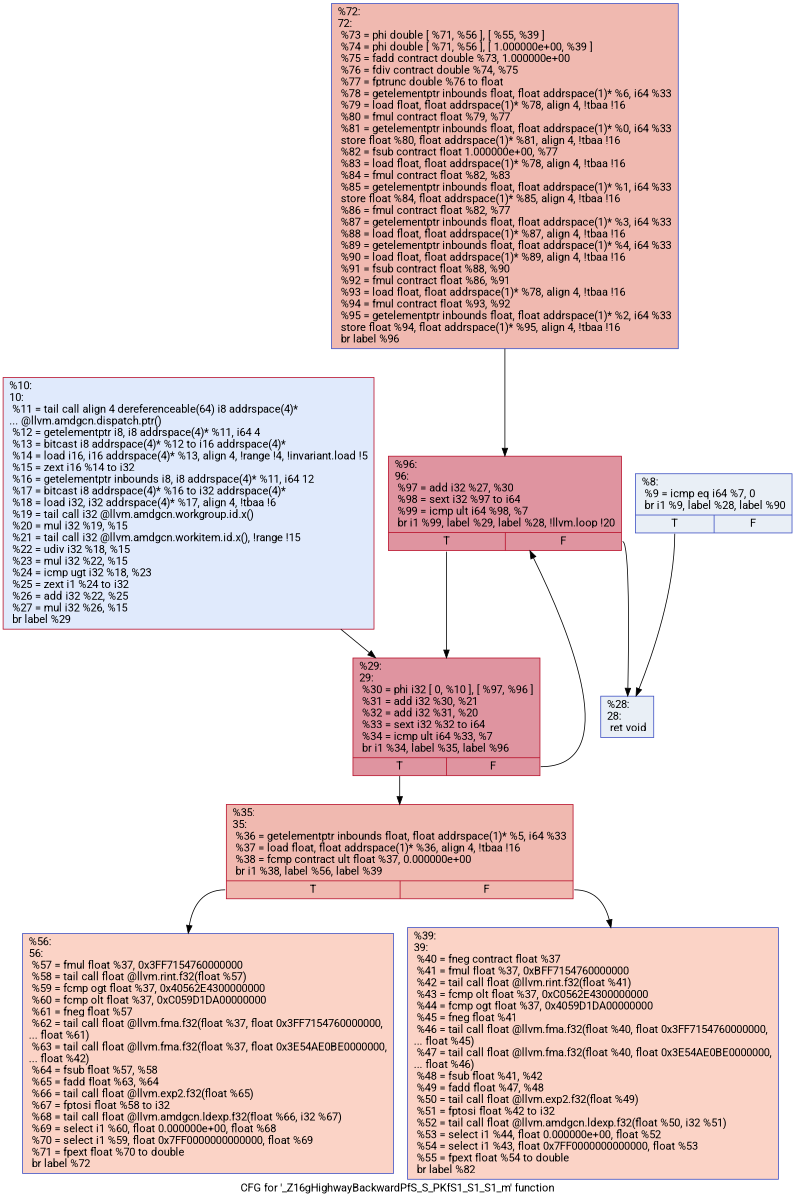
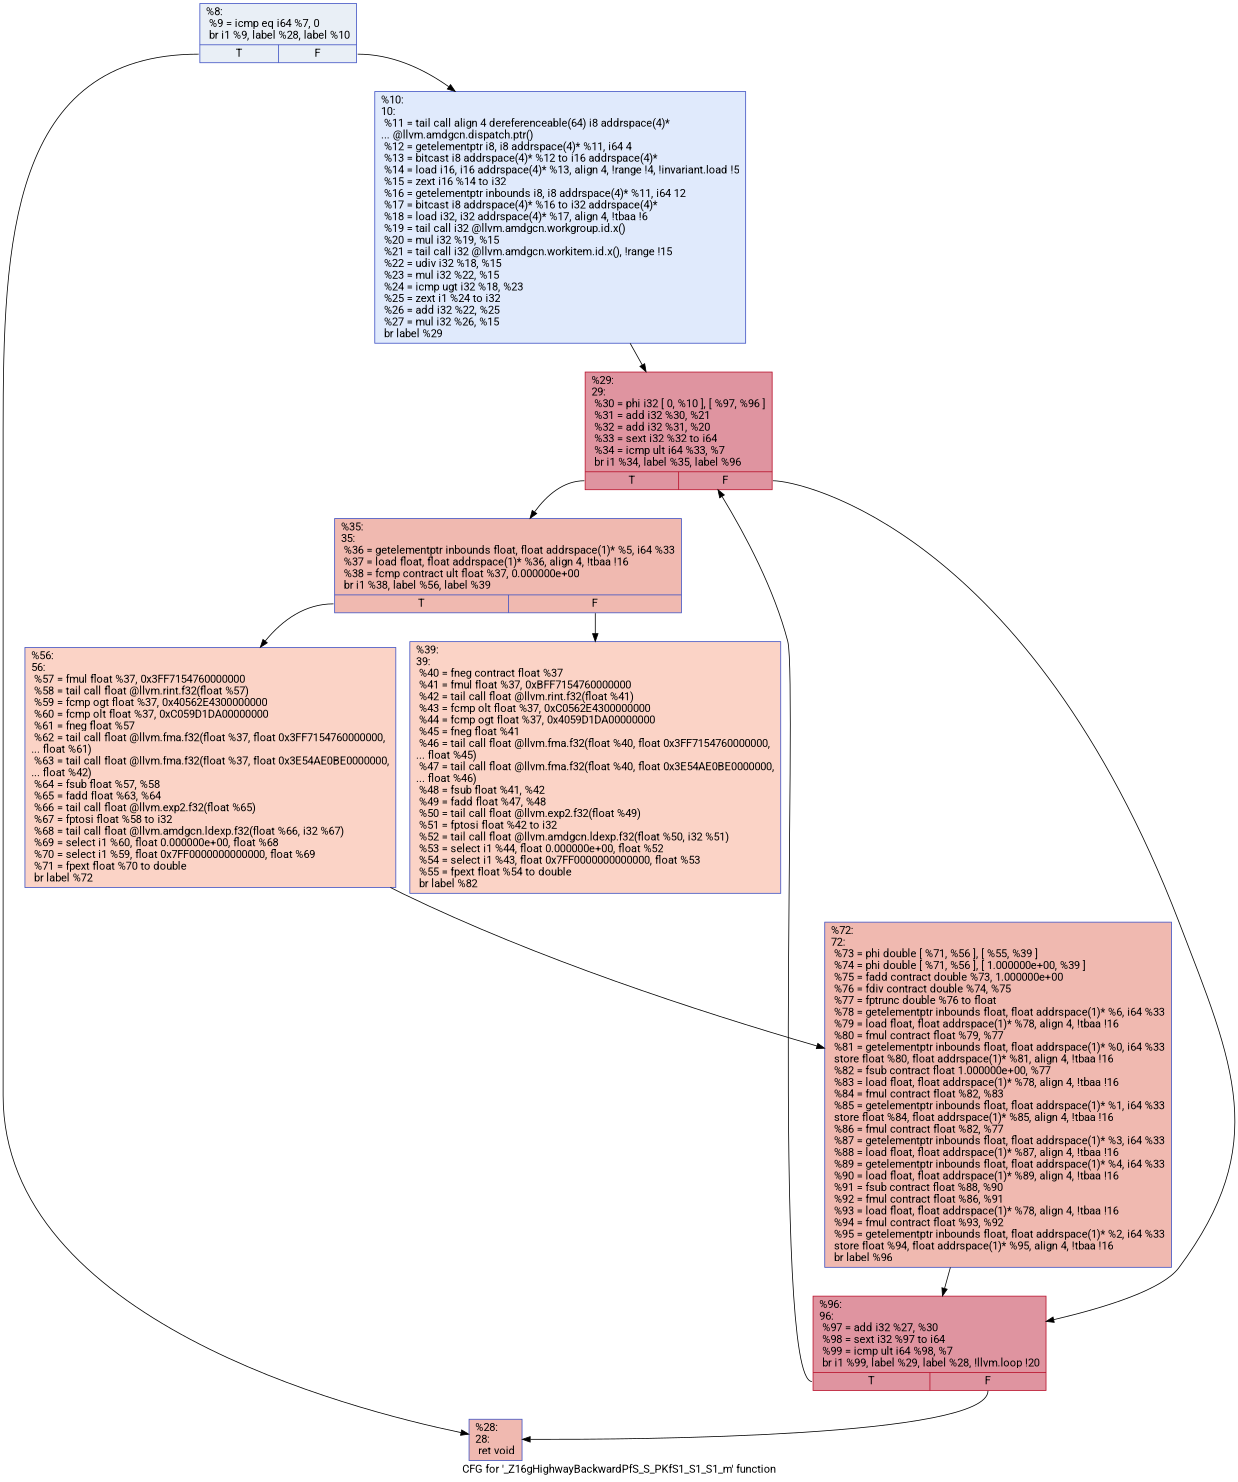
none -> (406, 63)
(189, 503) -> (560, 217)
(714, 506) -> (278, 35)
(627, 717) -> (496, 1440)
(400, 852) -> (508, 566)
none -> (600, 976)
